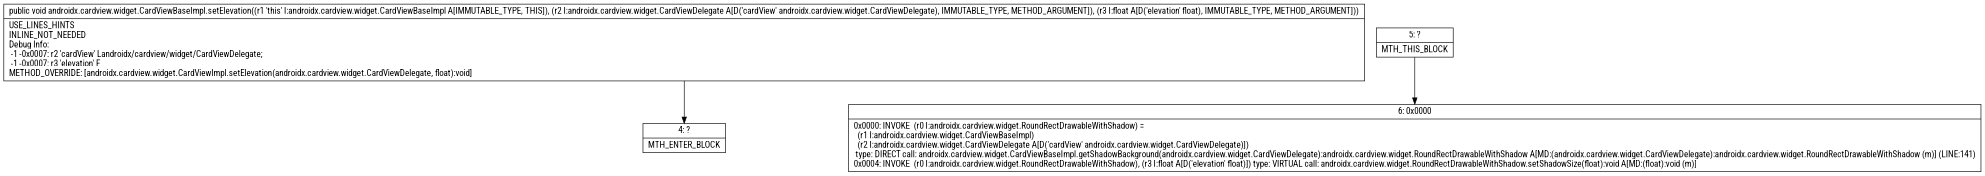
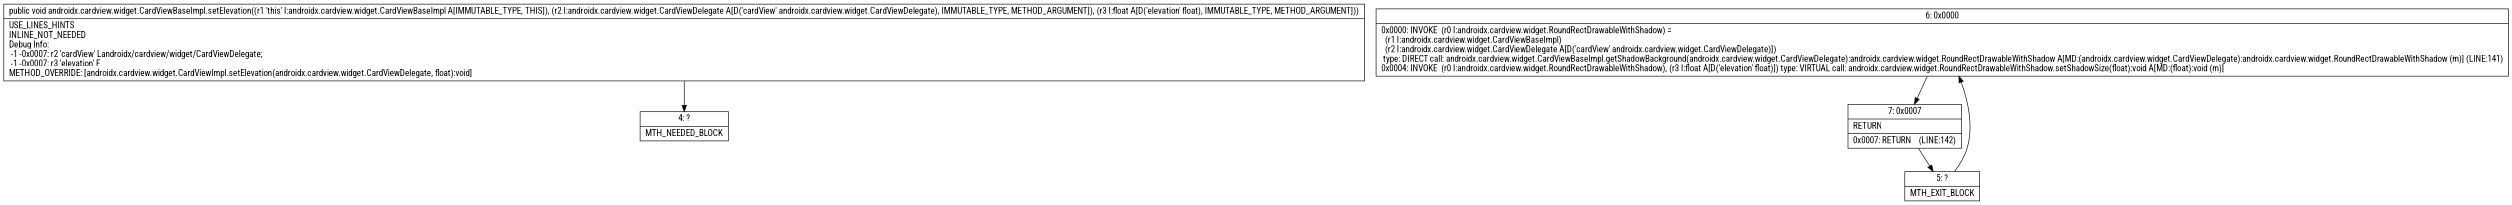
(1415, 50) -> (1942, 193)
none -> (1905, 126)
(684, 145) -> (684, 133)
